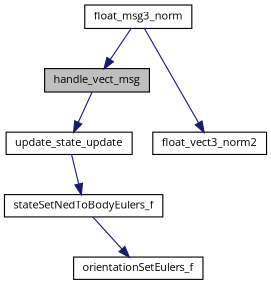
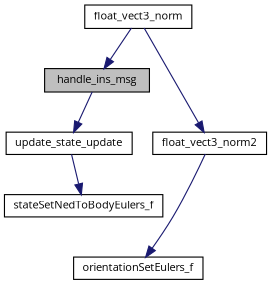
(138, 17) -> (138, 17)
(97, 80) -> (97, 80)
(107, 233) -> (181, 203)
